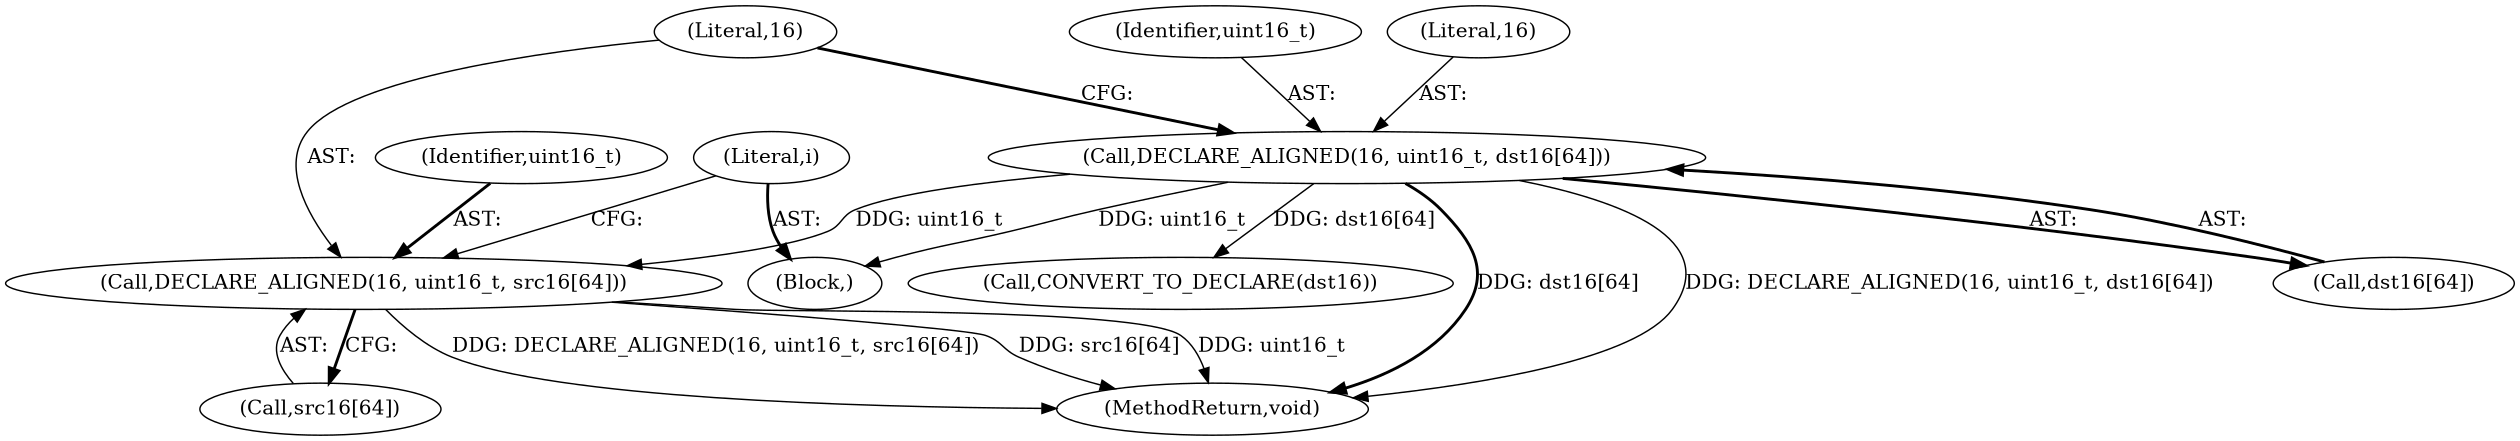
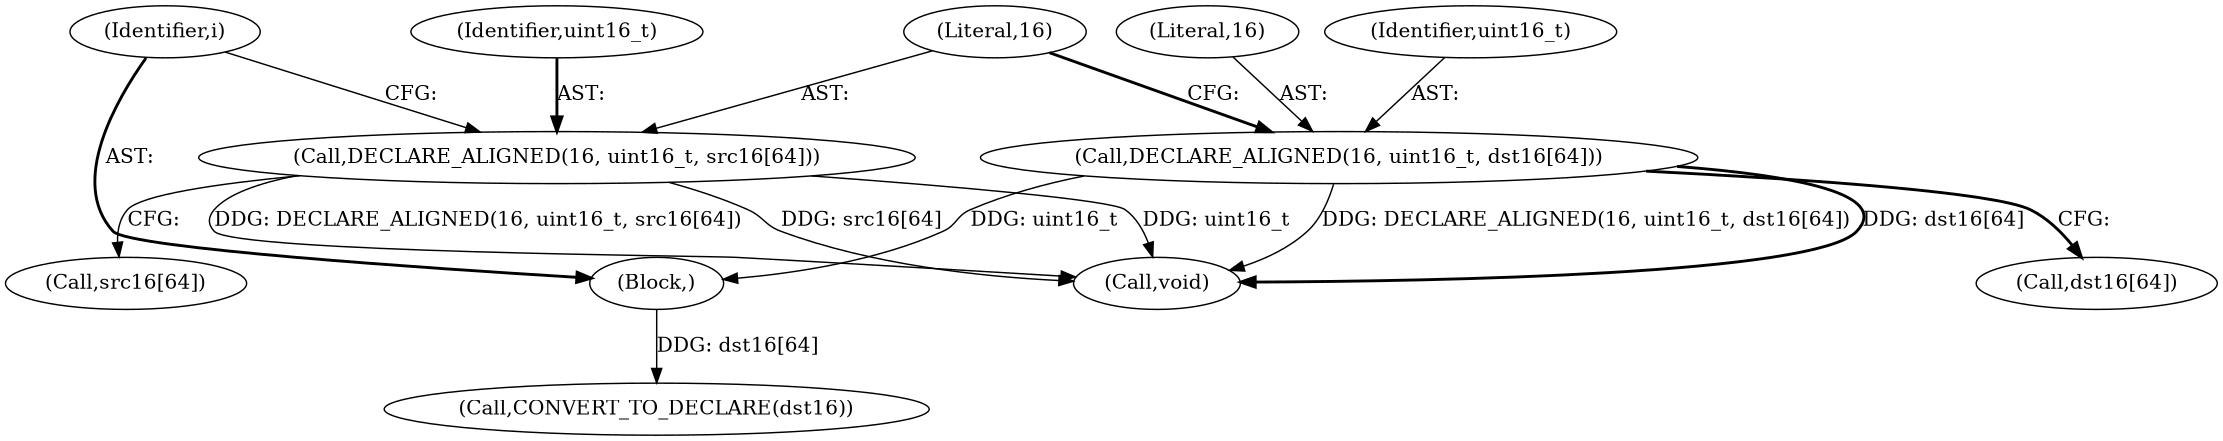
(772, 158) -> (165, 32)
(2006, 198) -> none
(852, 211) -> none
(1270, 216) -> (657, 339)
(2057, 220) -> (2087, 220)
(345, 339) -> (195, 189)
(277, 350) -> none
(1213, 409) -> (1157, 283)
